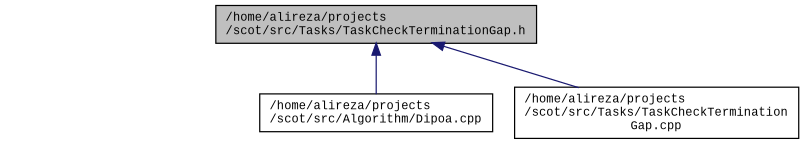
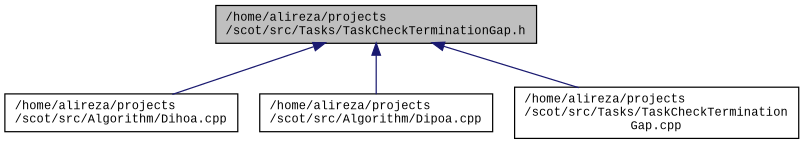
none -> (121, 113)
